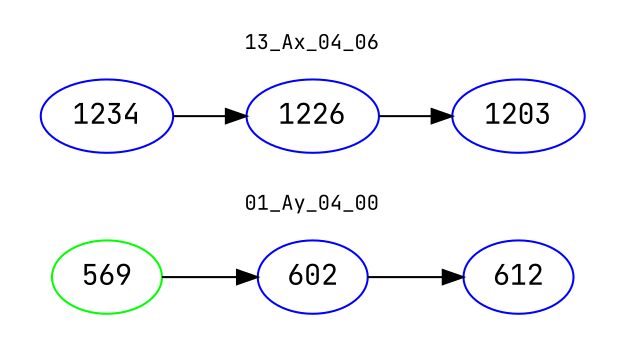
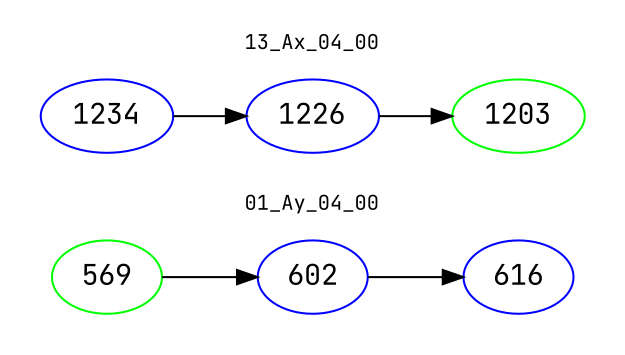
(313, 44) -> (313, 44)
(519, 116) -> (519, 116)
(519, 277) -> (519, 277)
